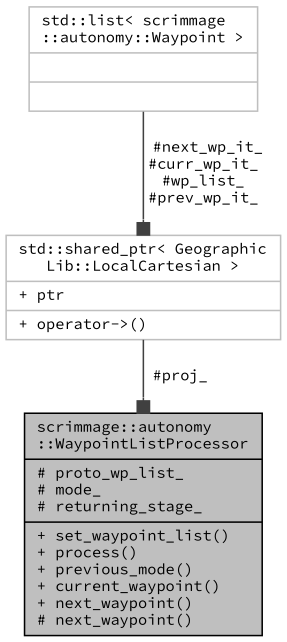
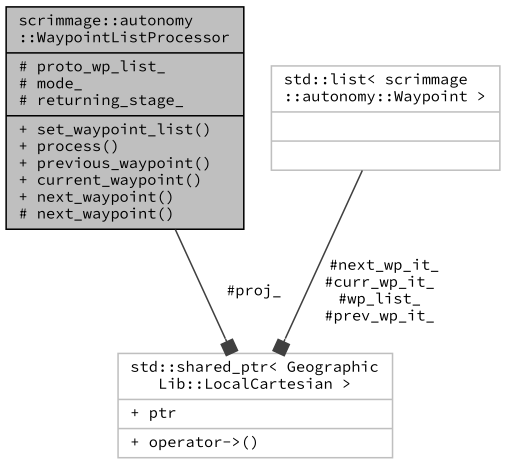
(143, 369) -> (200, 284)
(116, 570) -> (116, 163)
